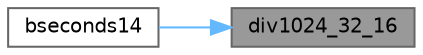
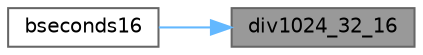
(83, 27) -> (83, 27)
